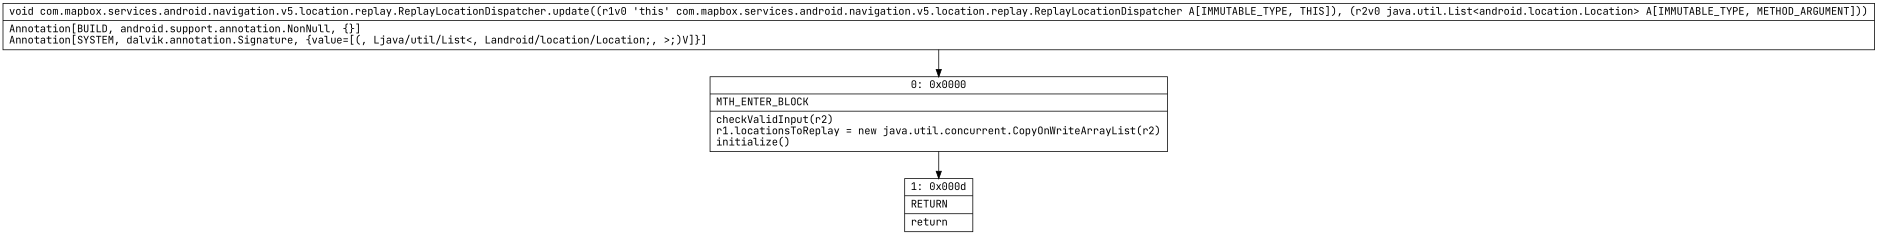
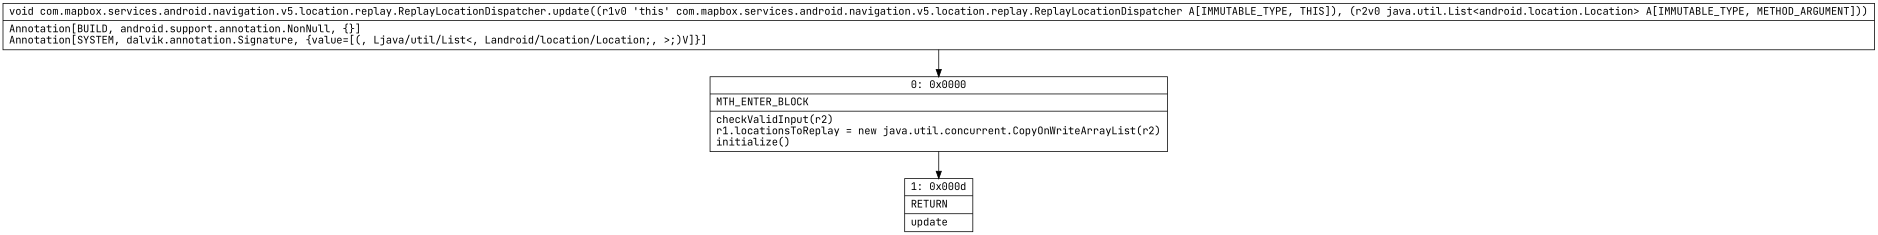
(929, 222) -> (929, 222)
